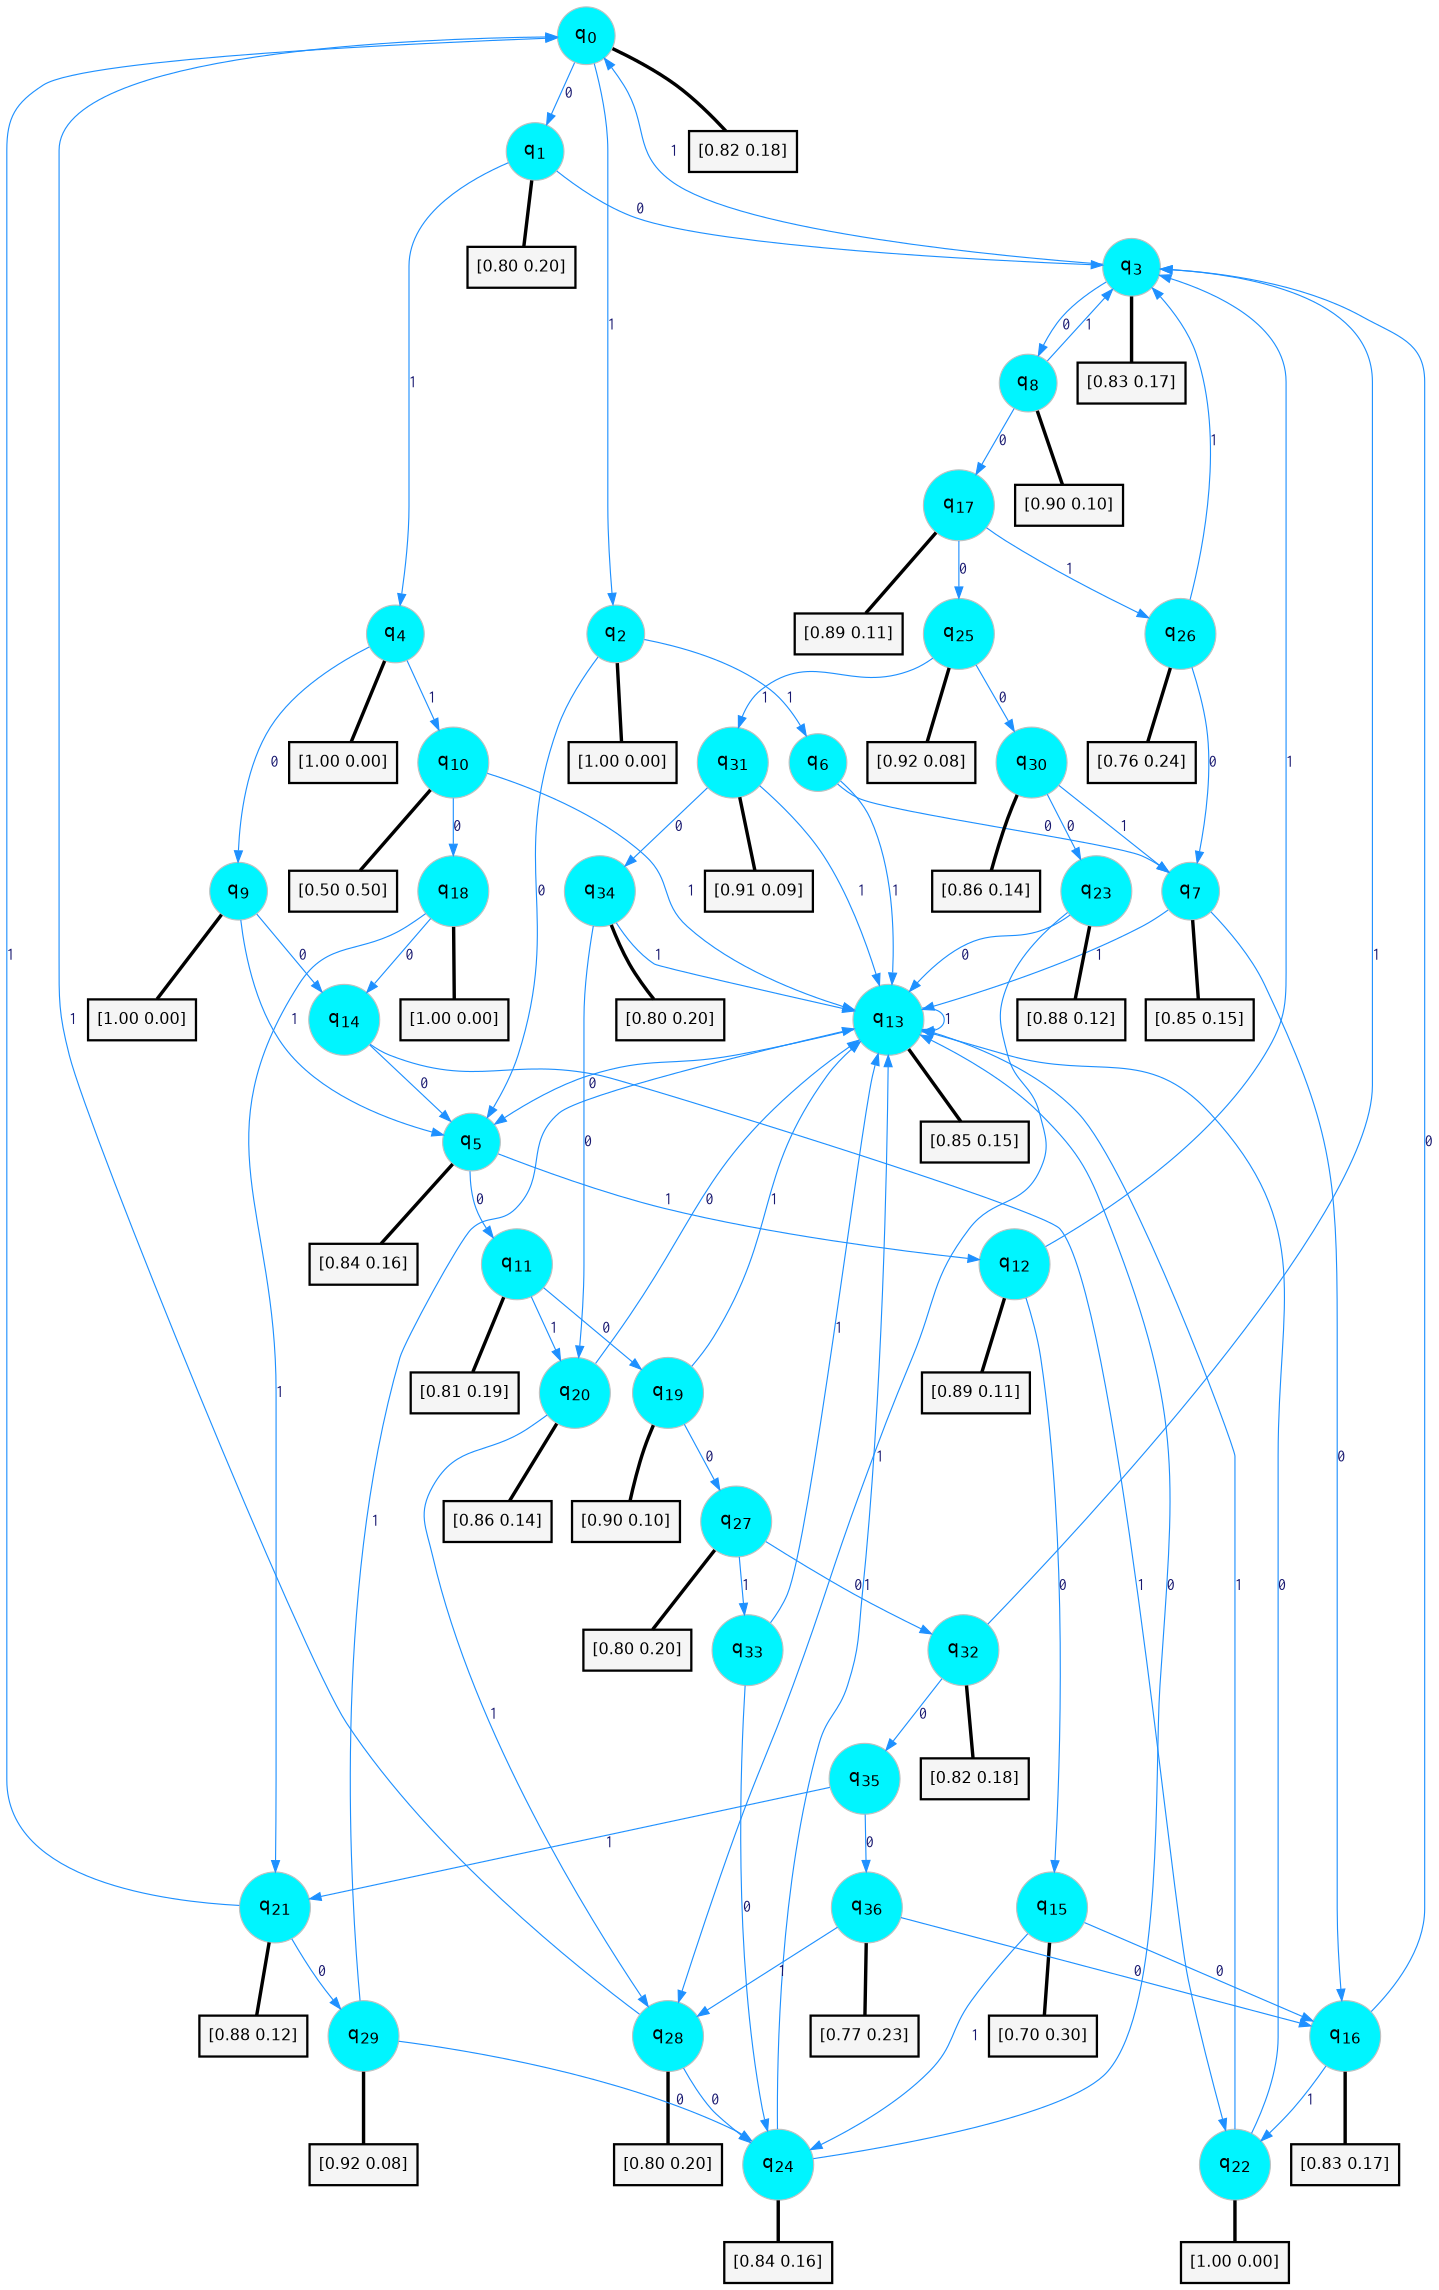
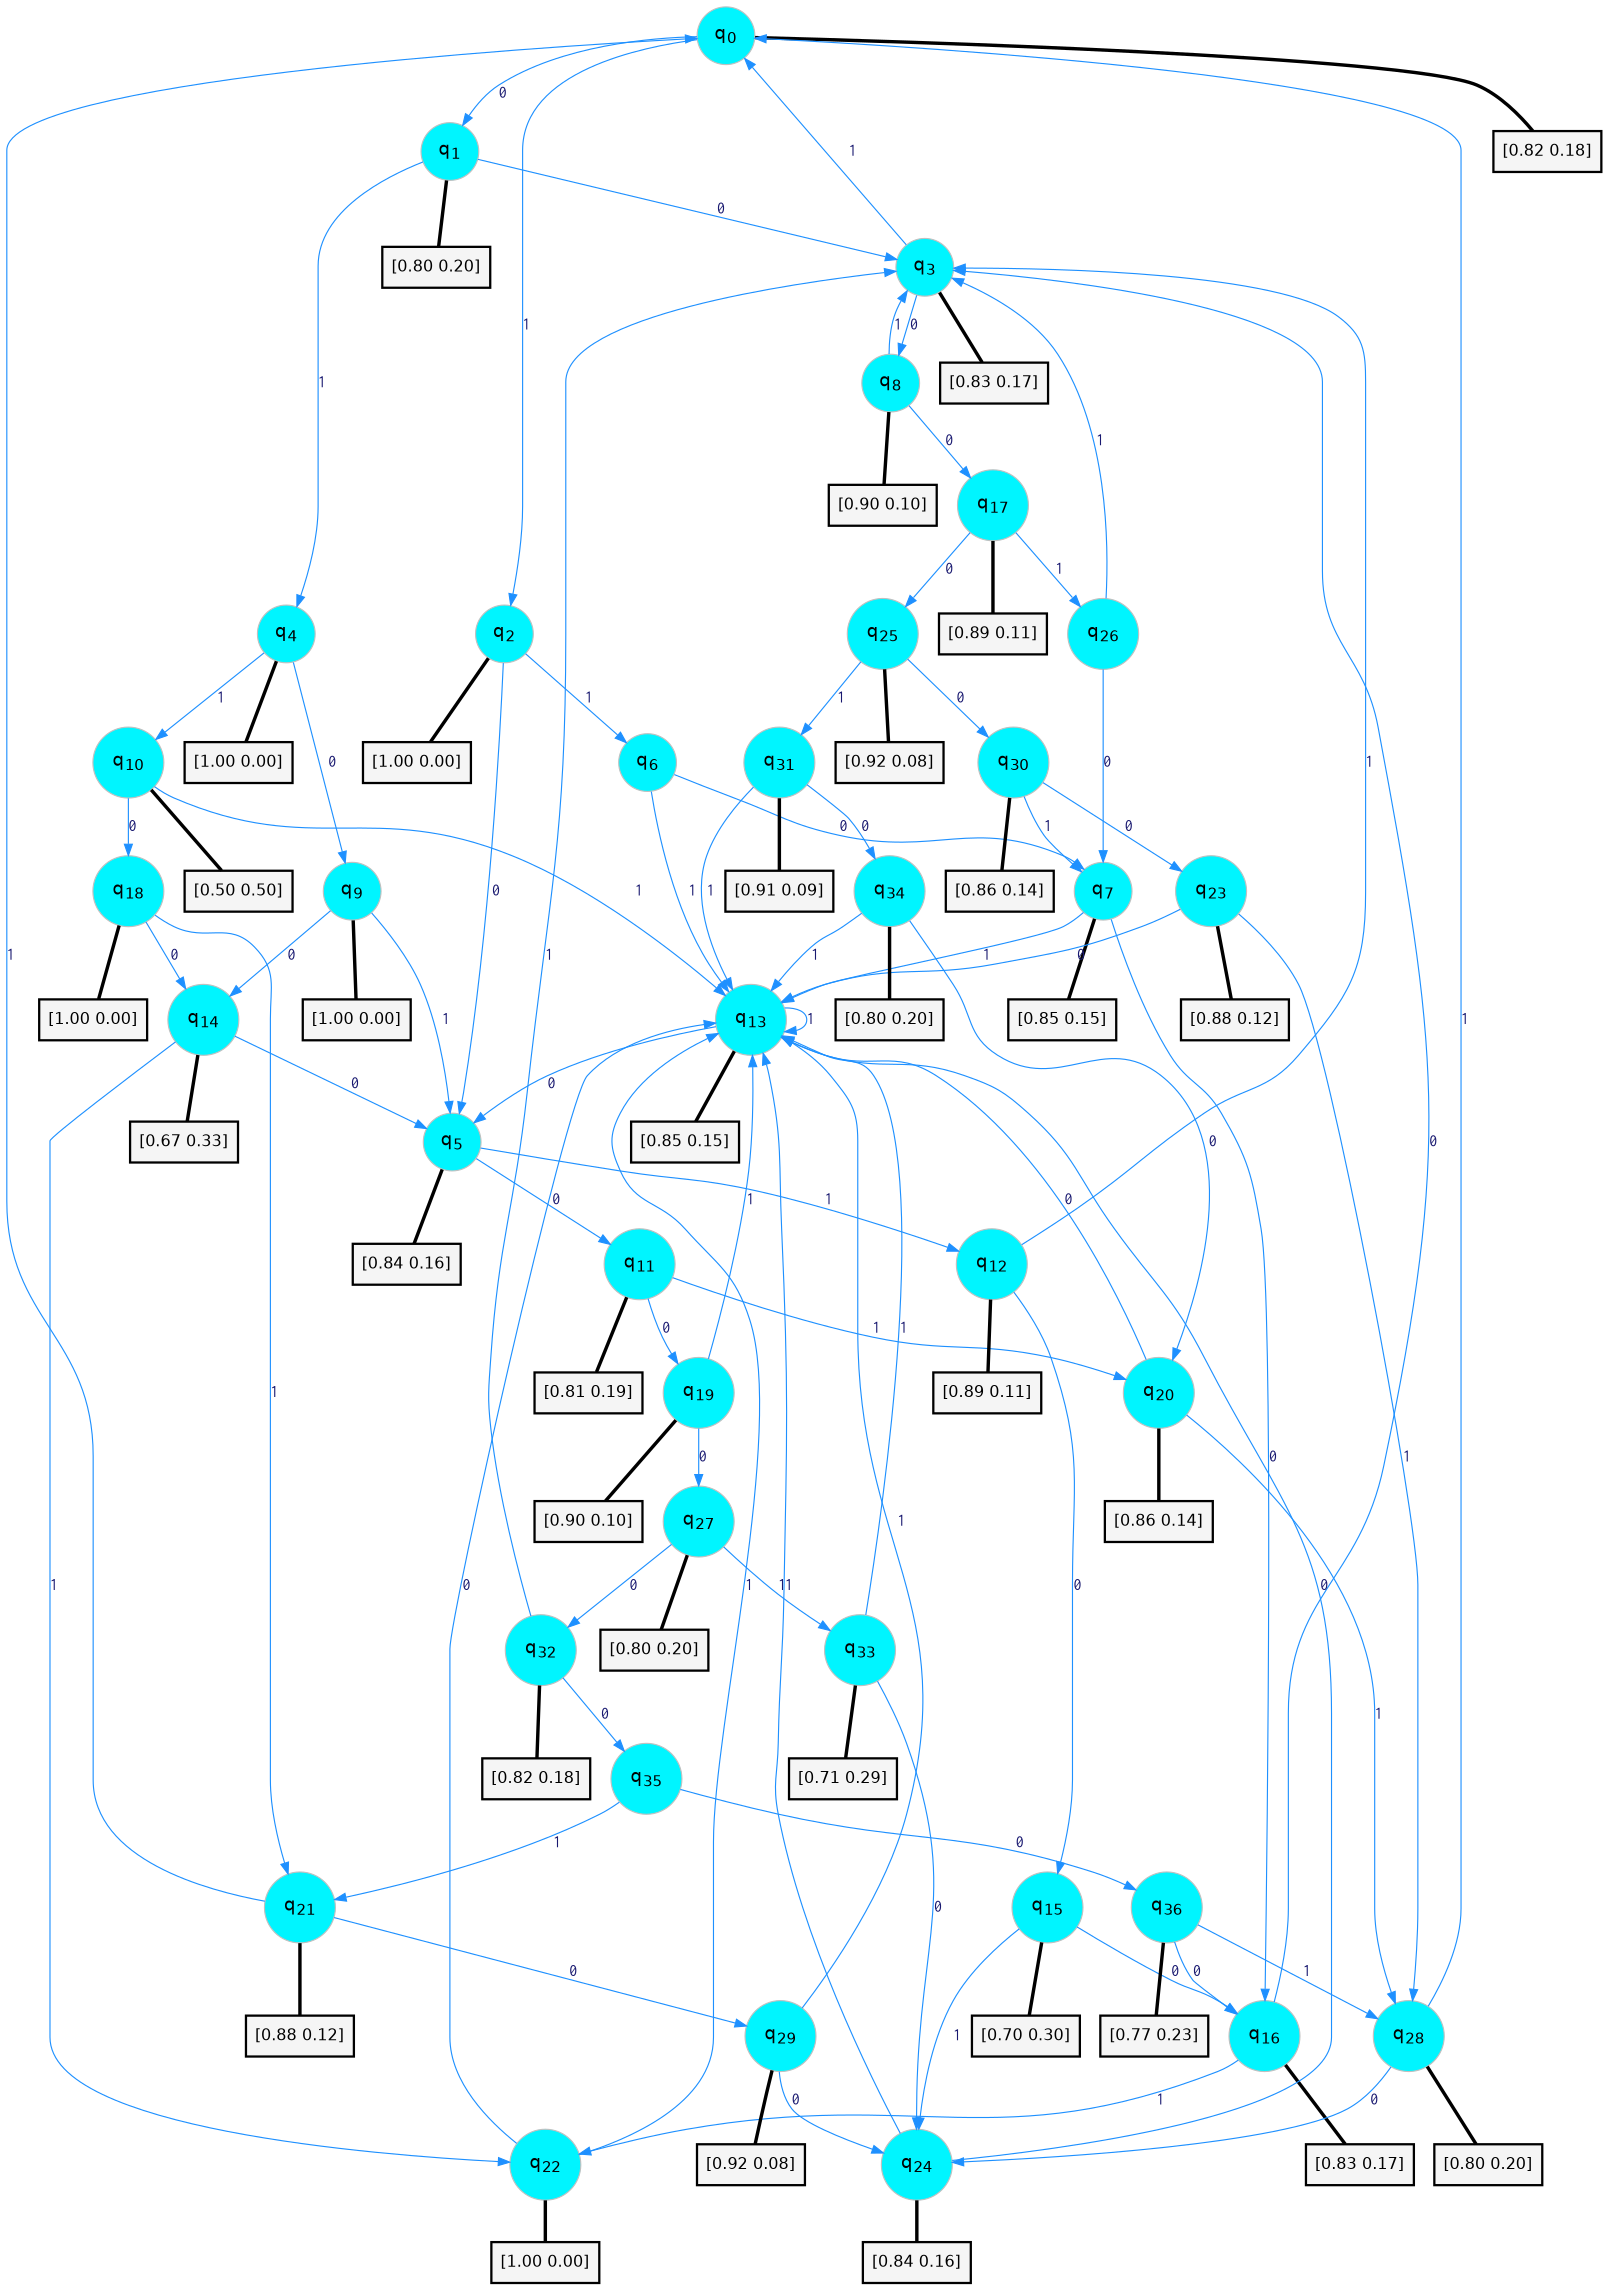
(1142, 763) -> none
none -> (184, 1142)
none -> (843, 1779)
